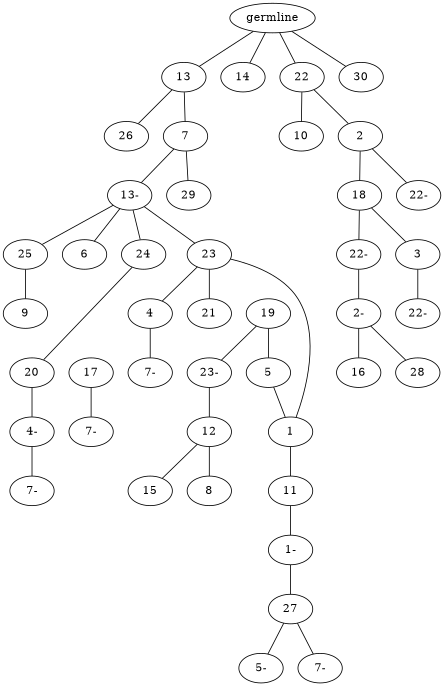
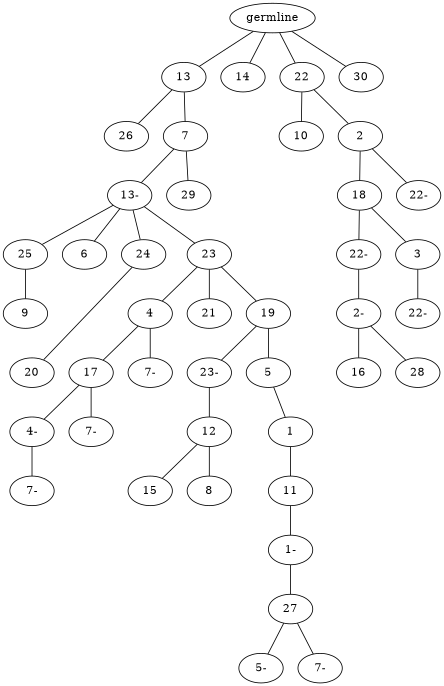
(306, 318) -> (239, 284)
none -> (121, 343)
(32, 402) -> (62, 402)
